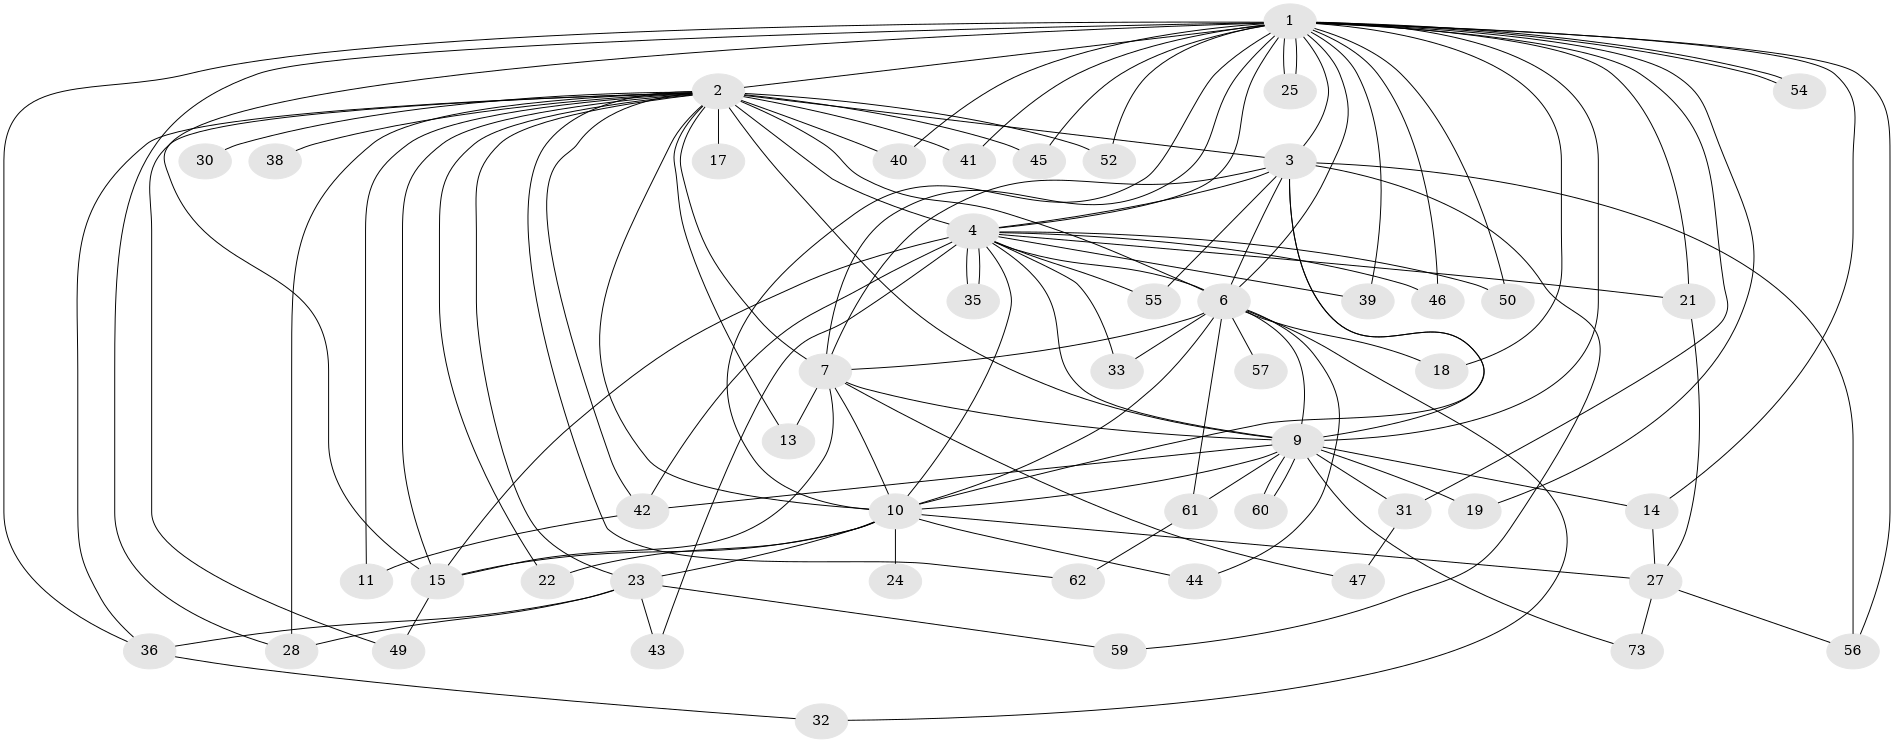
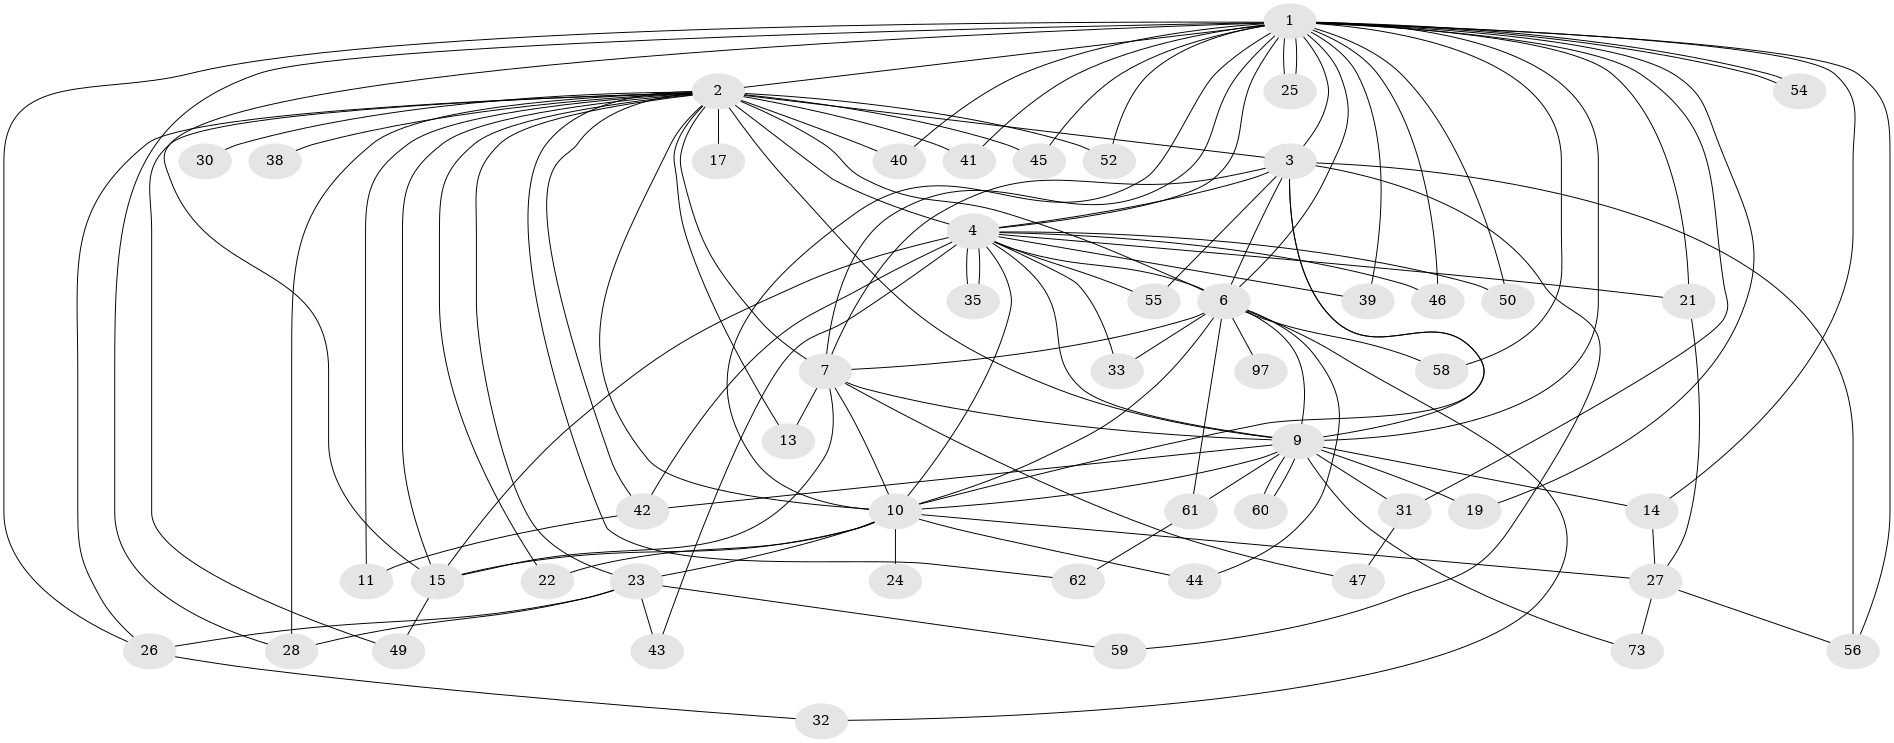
(1261, 371) -> (1261, 371)
(1442, 371) -> (1442, 371)
(150, 651) -> (150, 651)
